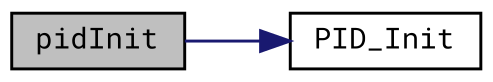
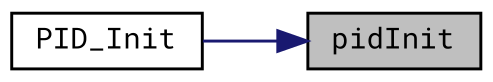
(223, 41) -> (240, 41)
